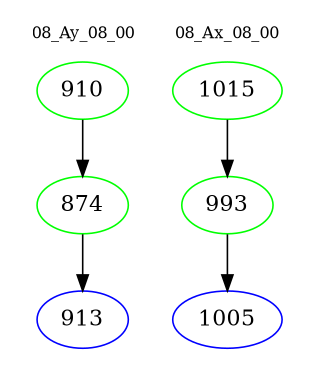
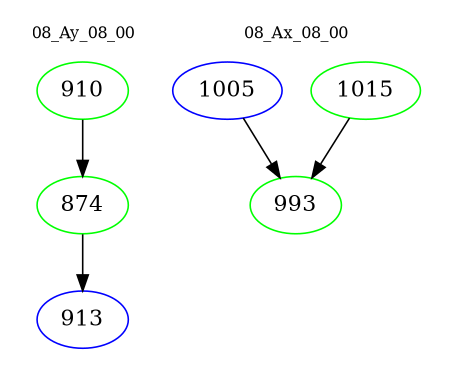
(227, 255) -> (257, 141)
